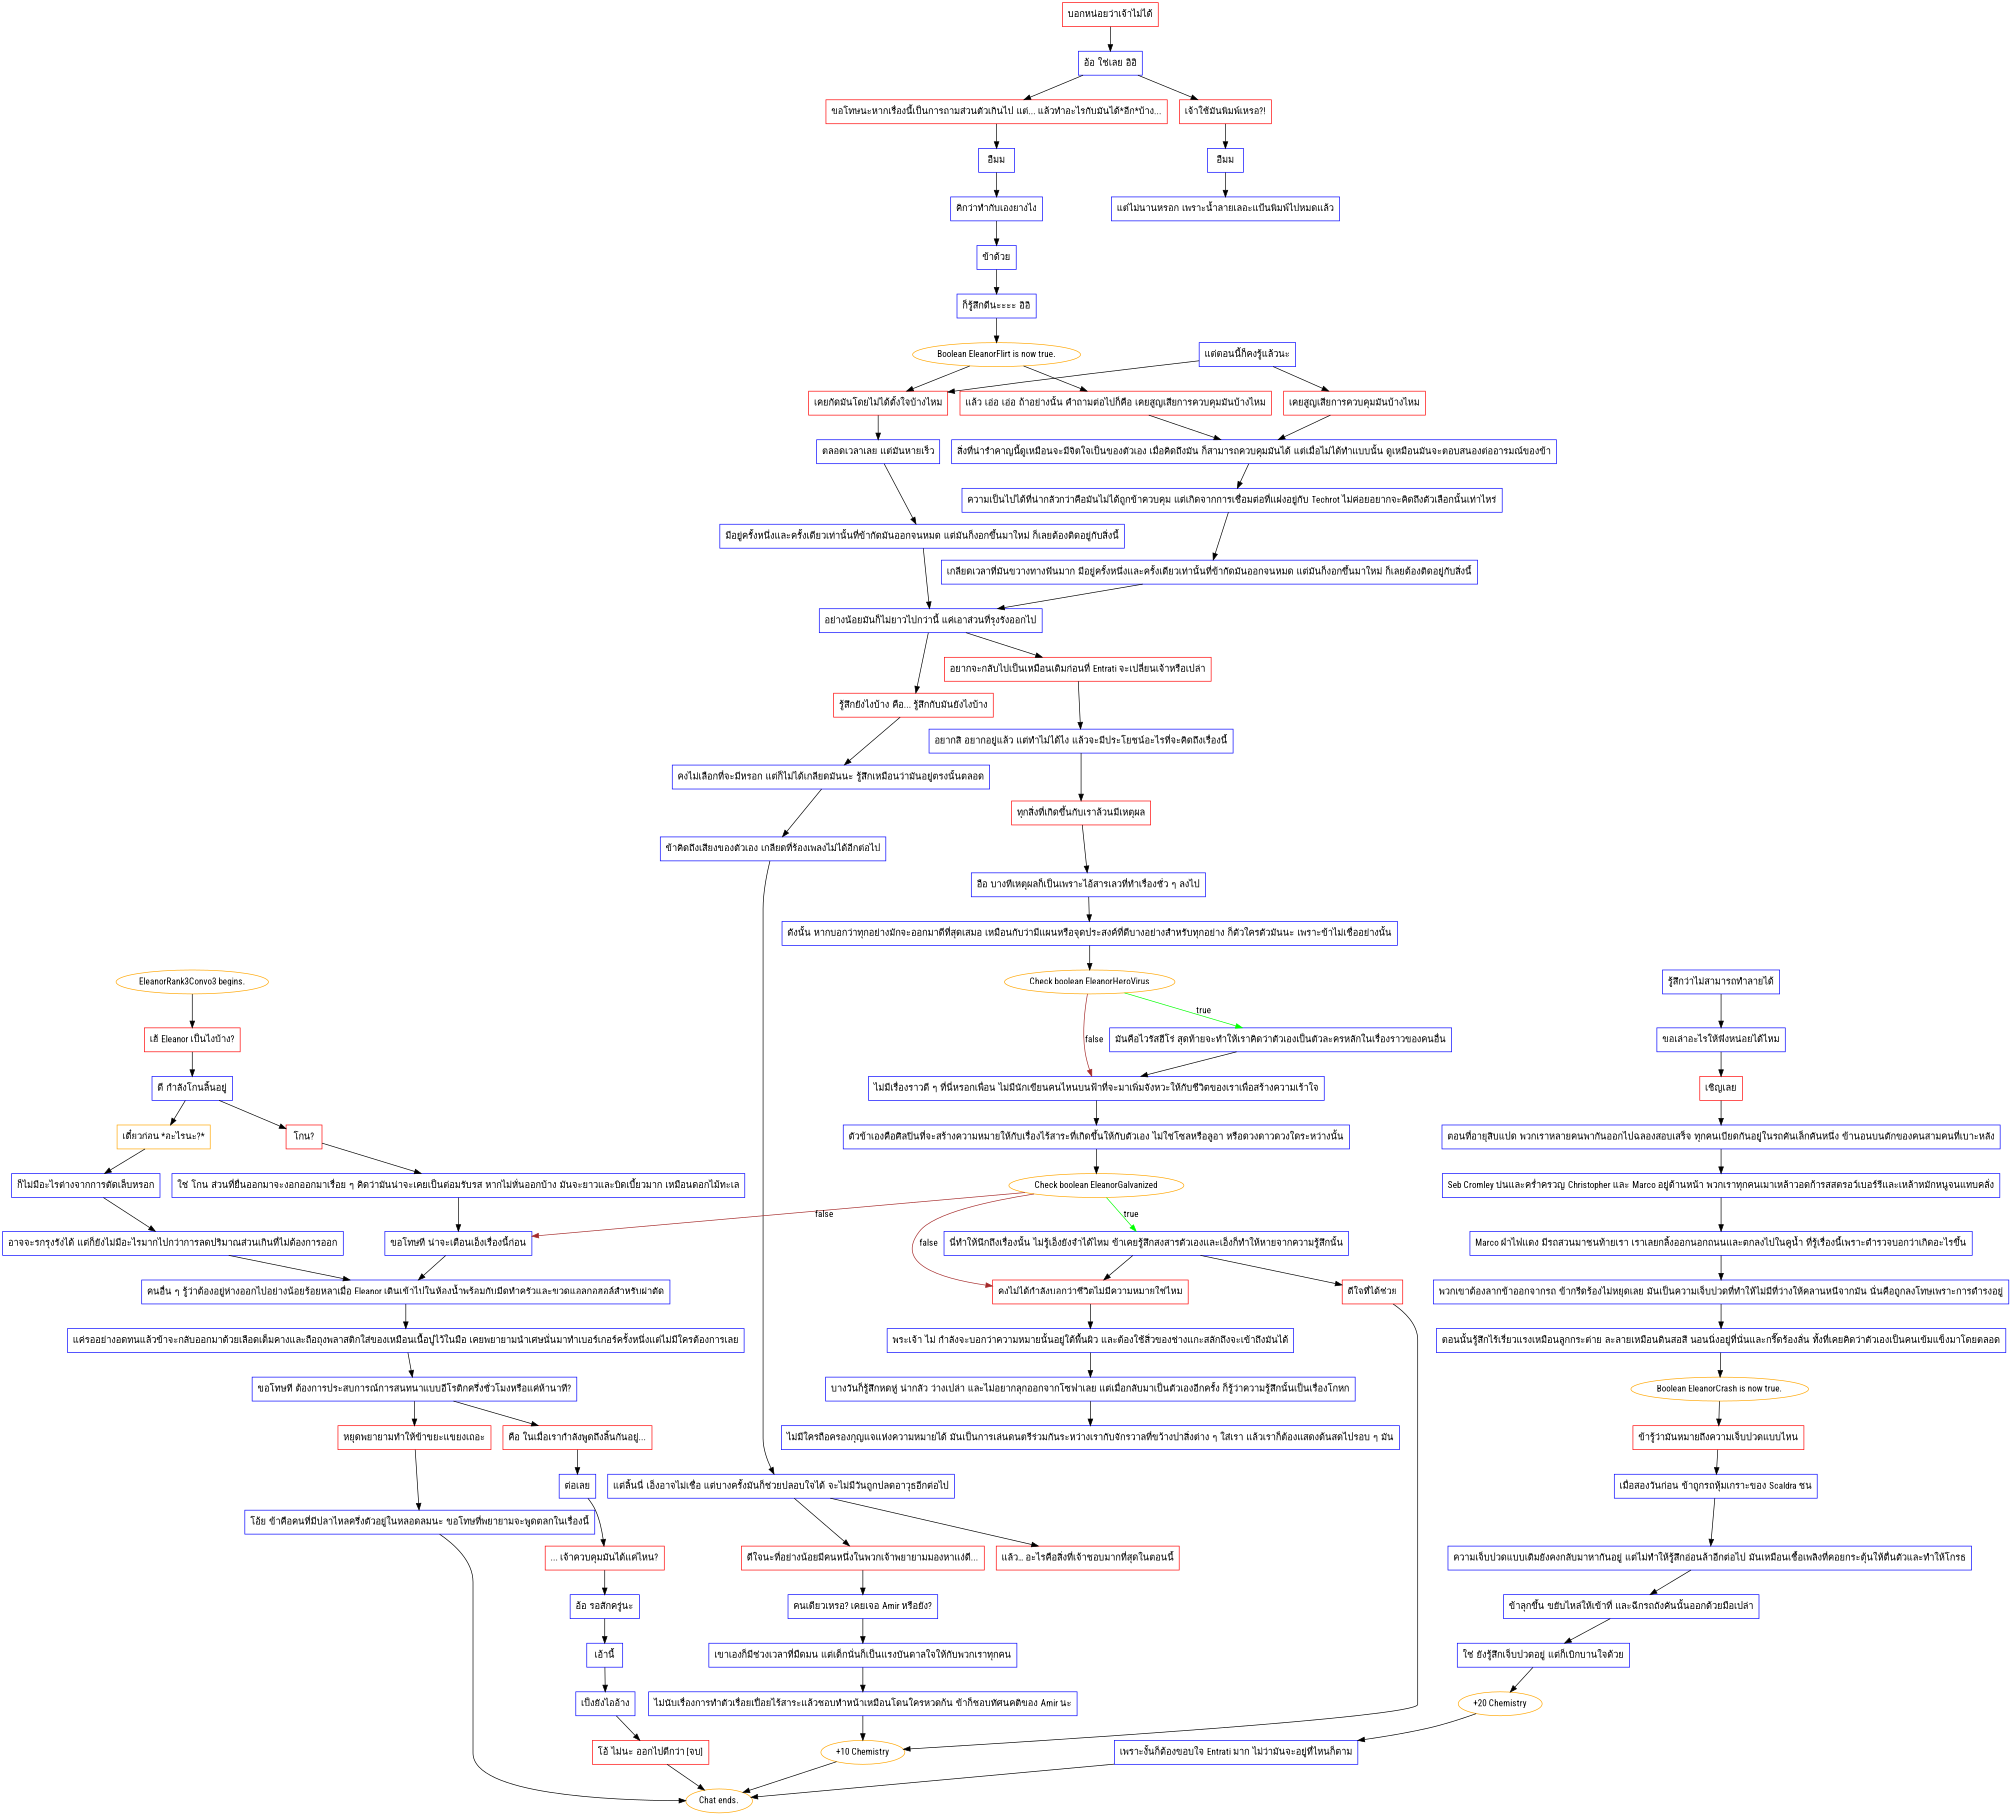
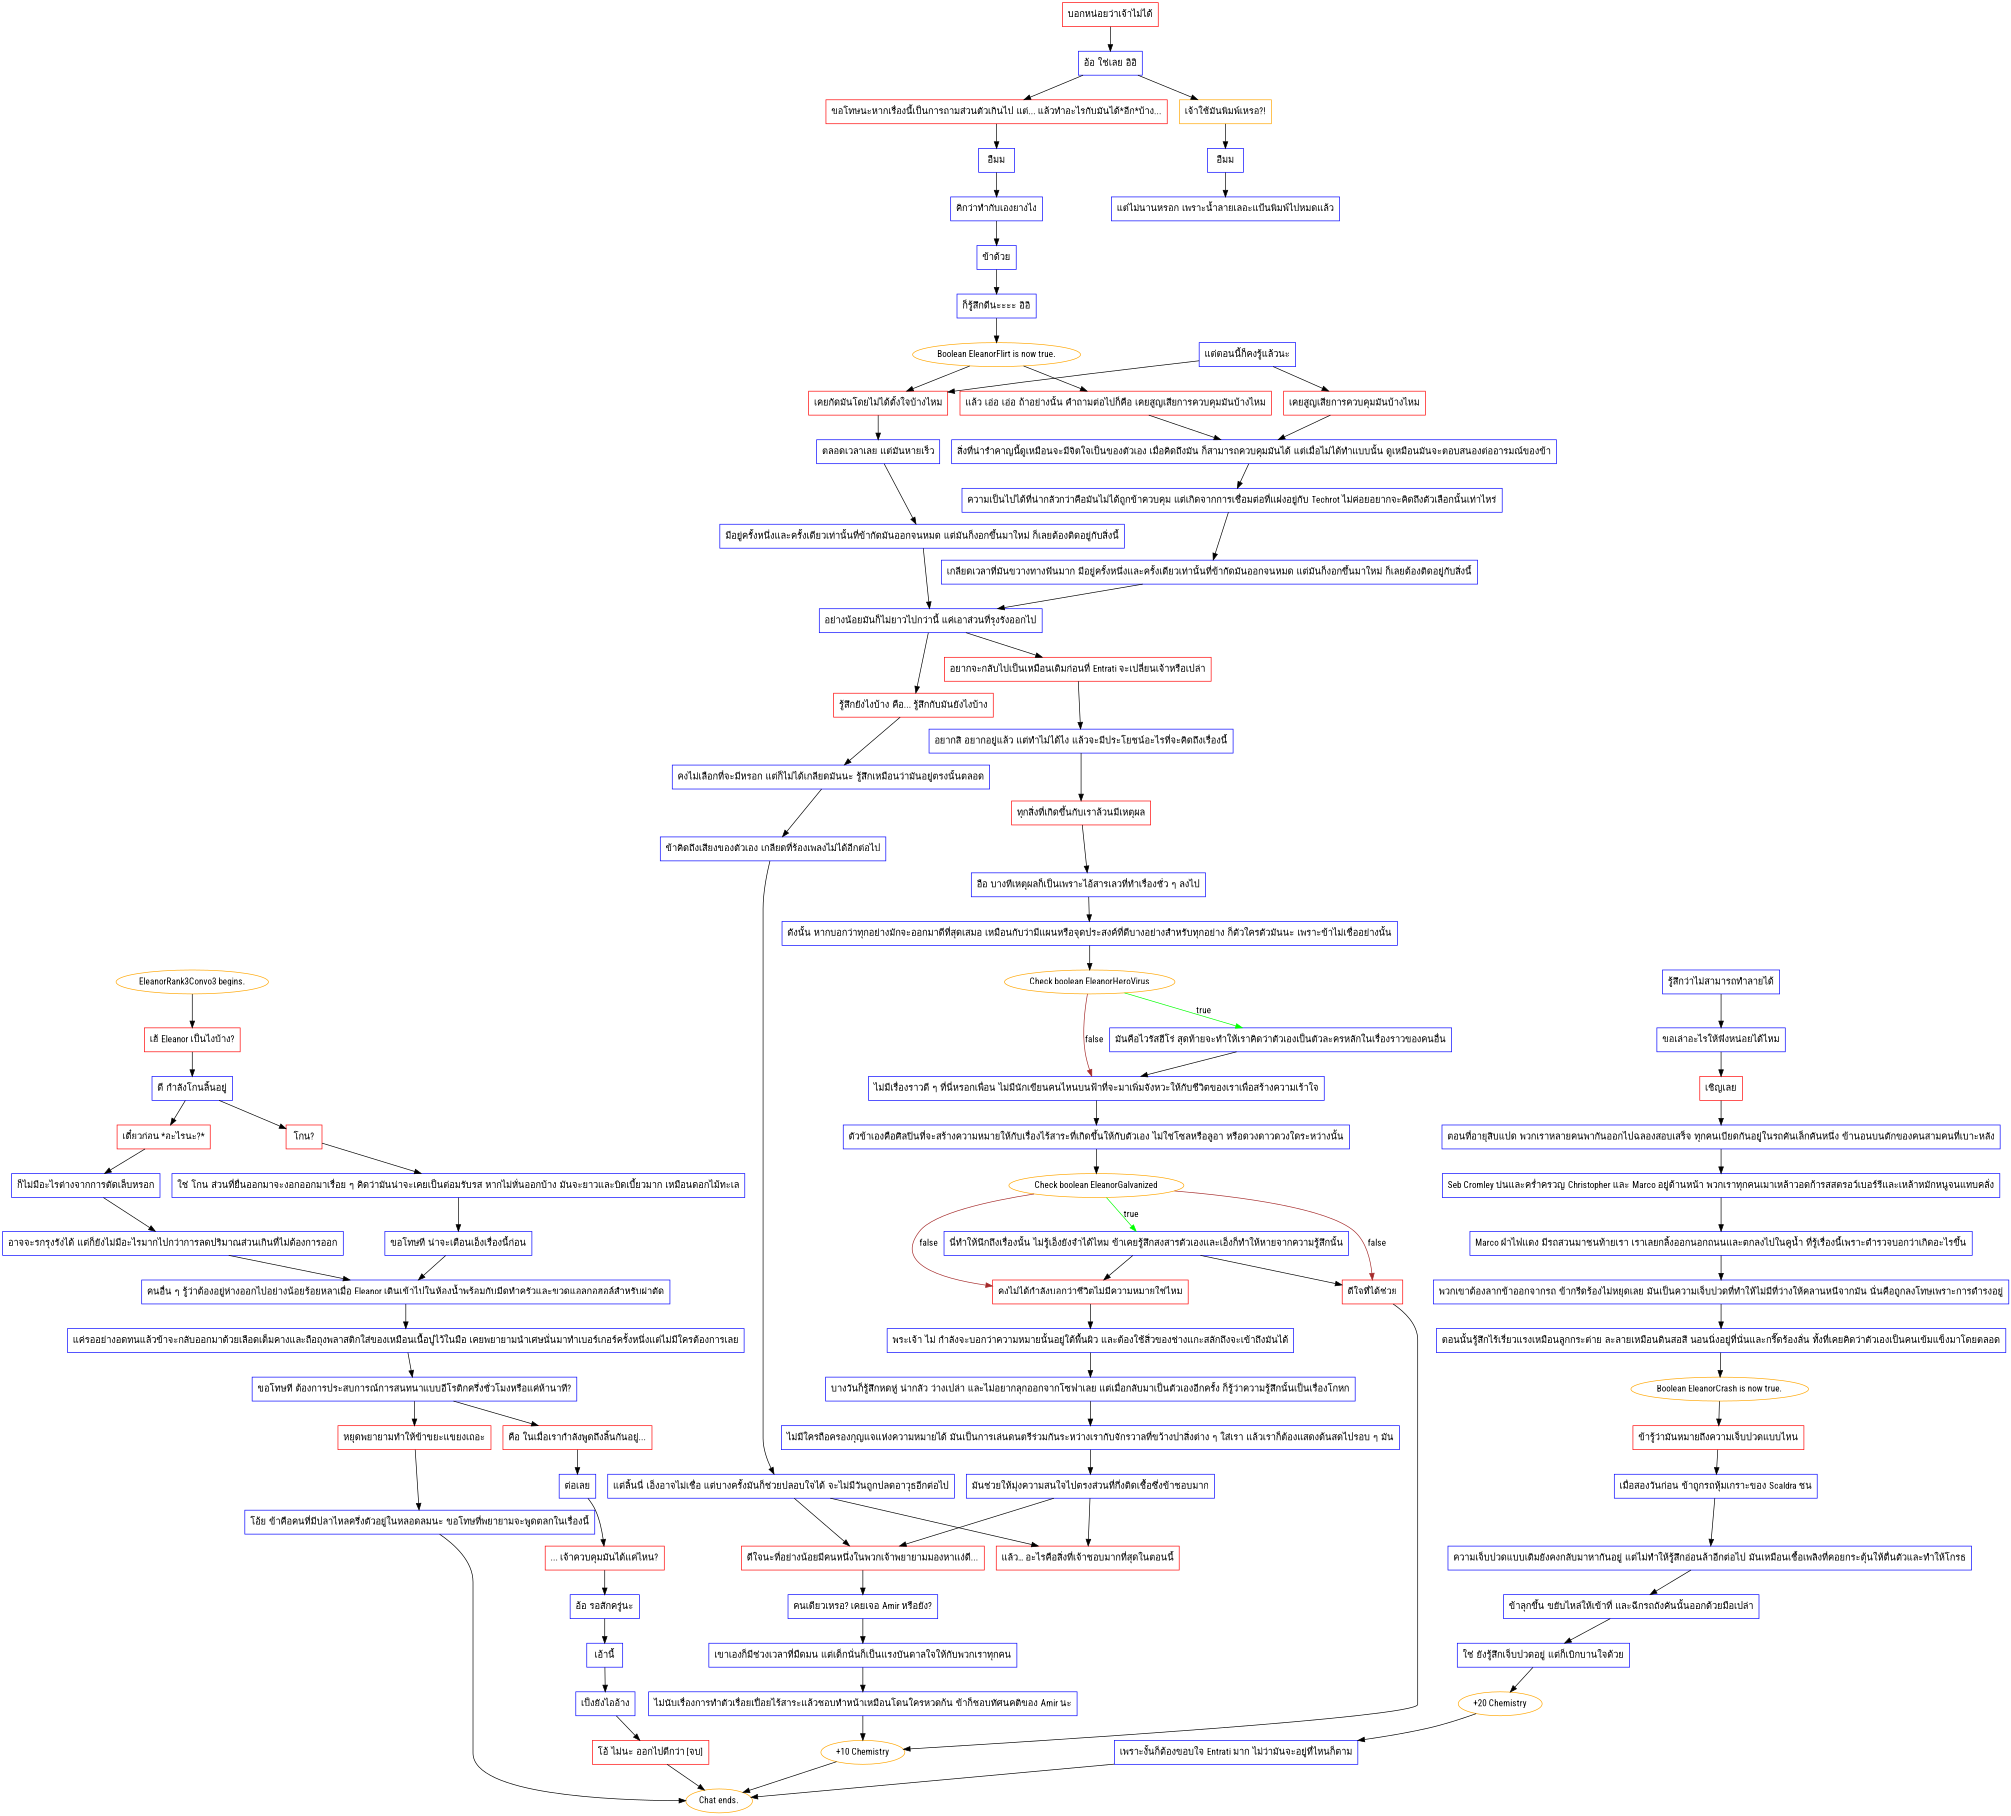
(1225, 112) -> (1225, 112)
(164, 1137) -> (164, 1137)
(782, 1214) -> (1290, 1207)
none -> (1090, 1486)
